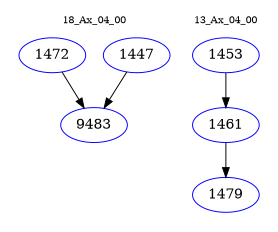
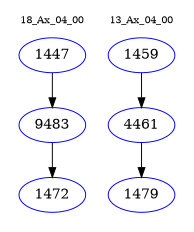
(226, 55) -> (142, 55)
(70, 86) -> (52, 155)
(226, 125) -> (142, 125)
